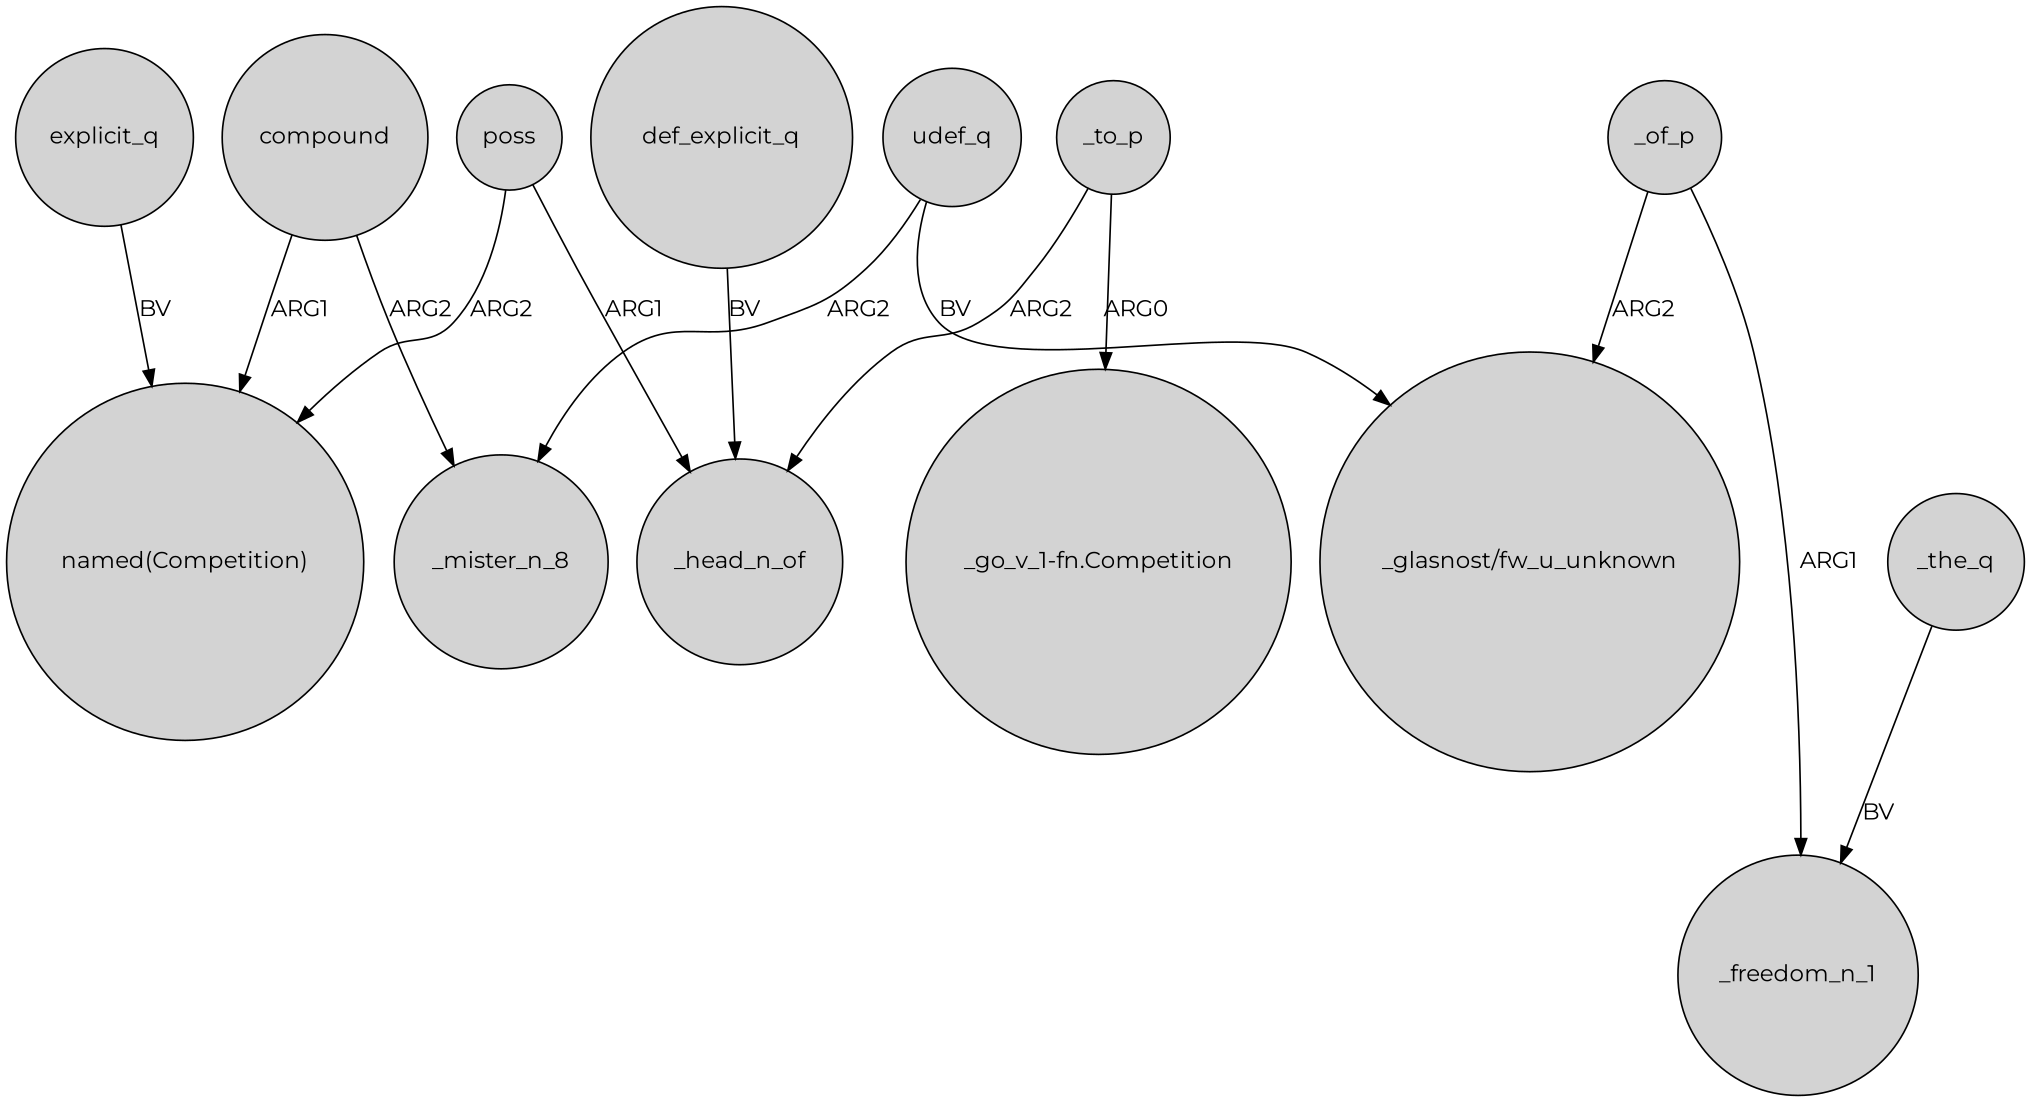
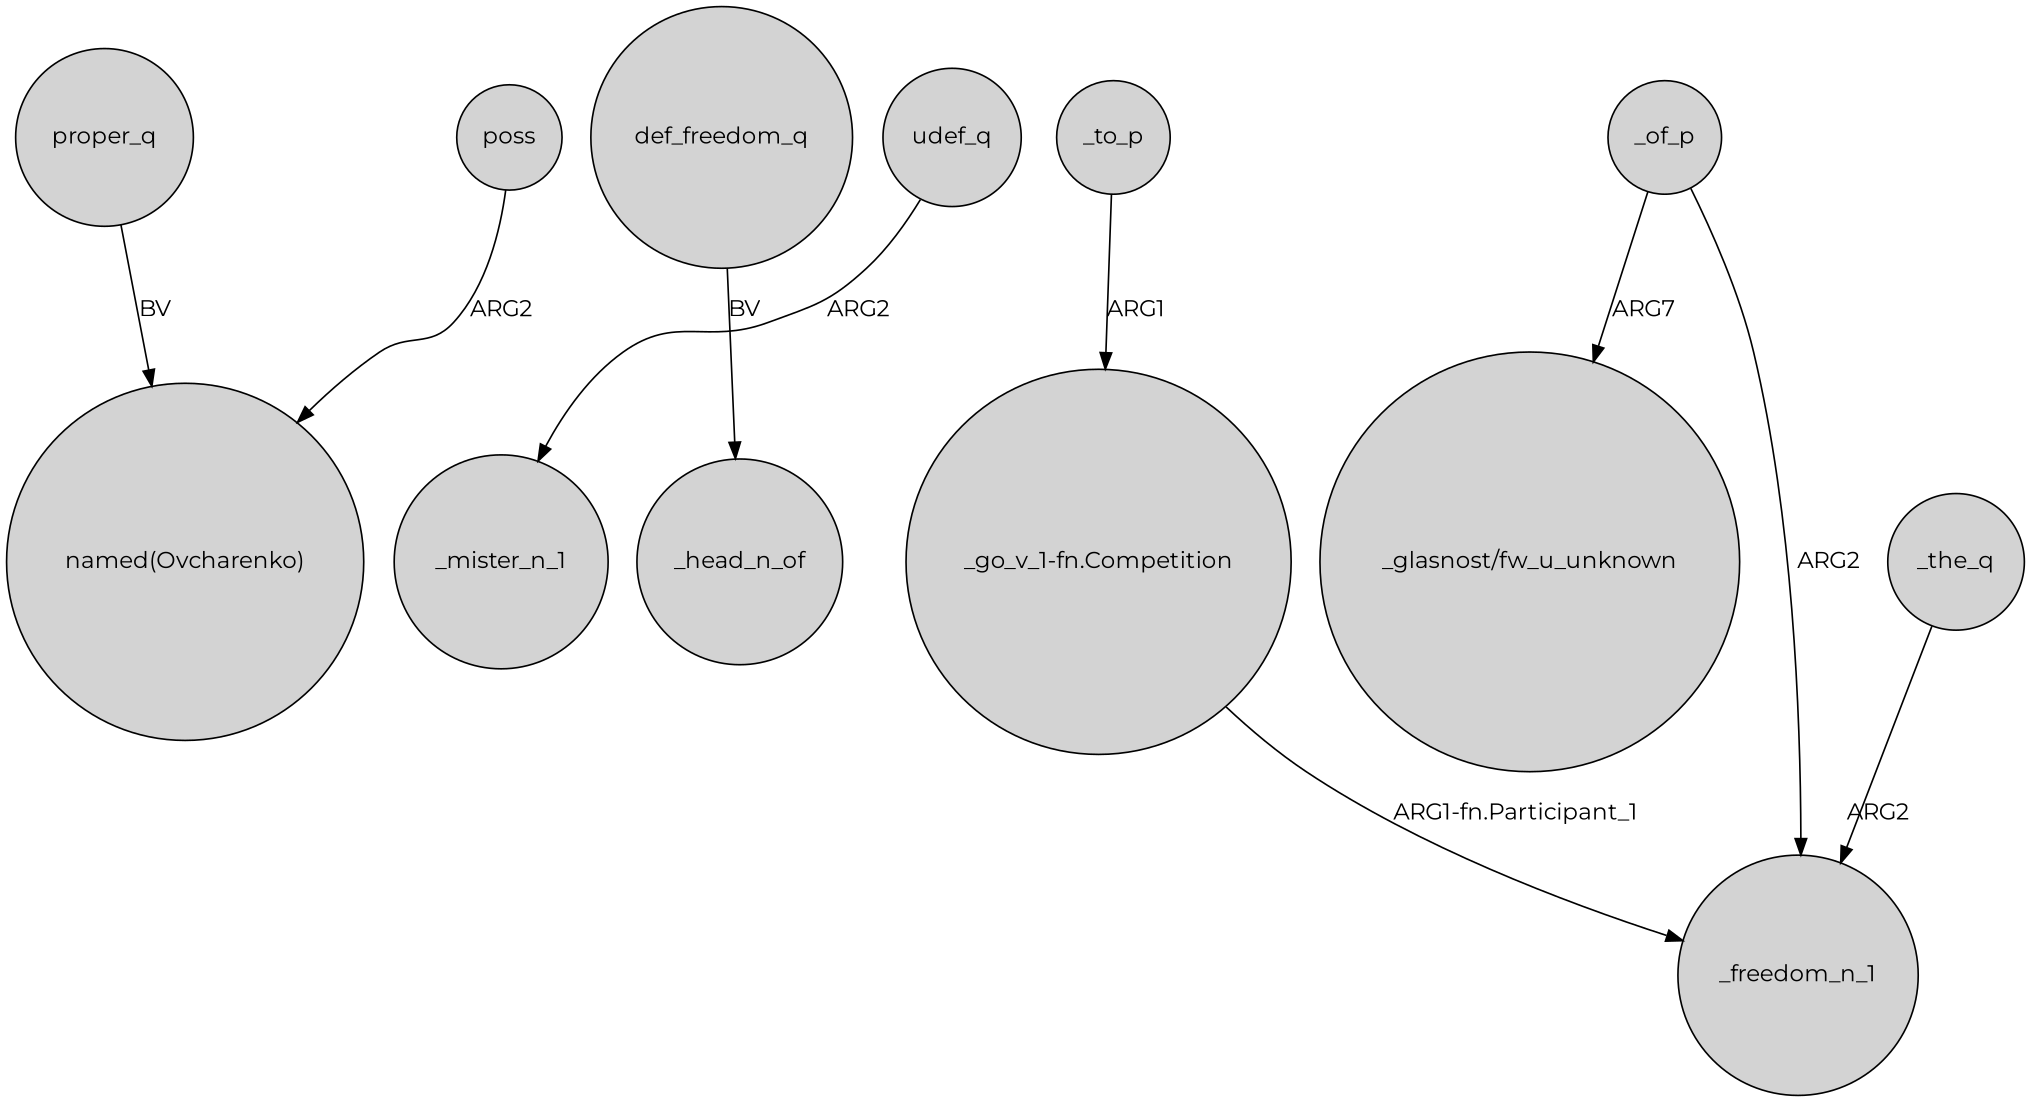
(105, 137) -> (105, 137)
(325, 137) -> none
(722, 137) -> (722, 137)
(1136, 310) -> (1136, 310)
(1644, 310) -> (1644, 310)
(606, 322) -> none
(970, 327) -> none
(1084, 349) -> none
(185, 562) -> (185, 562)
(501, 562) -> (501, 562)
(1829, 562) -> (1829, 562)
(1879, 813) -> (1879, 813)
none -> (1434, 844)
